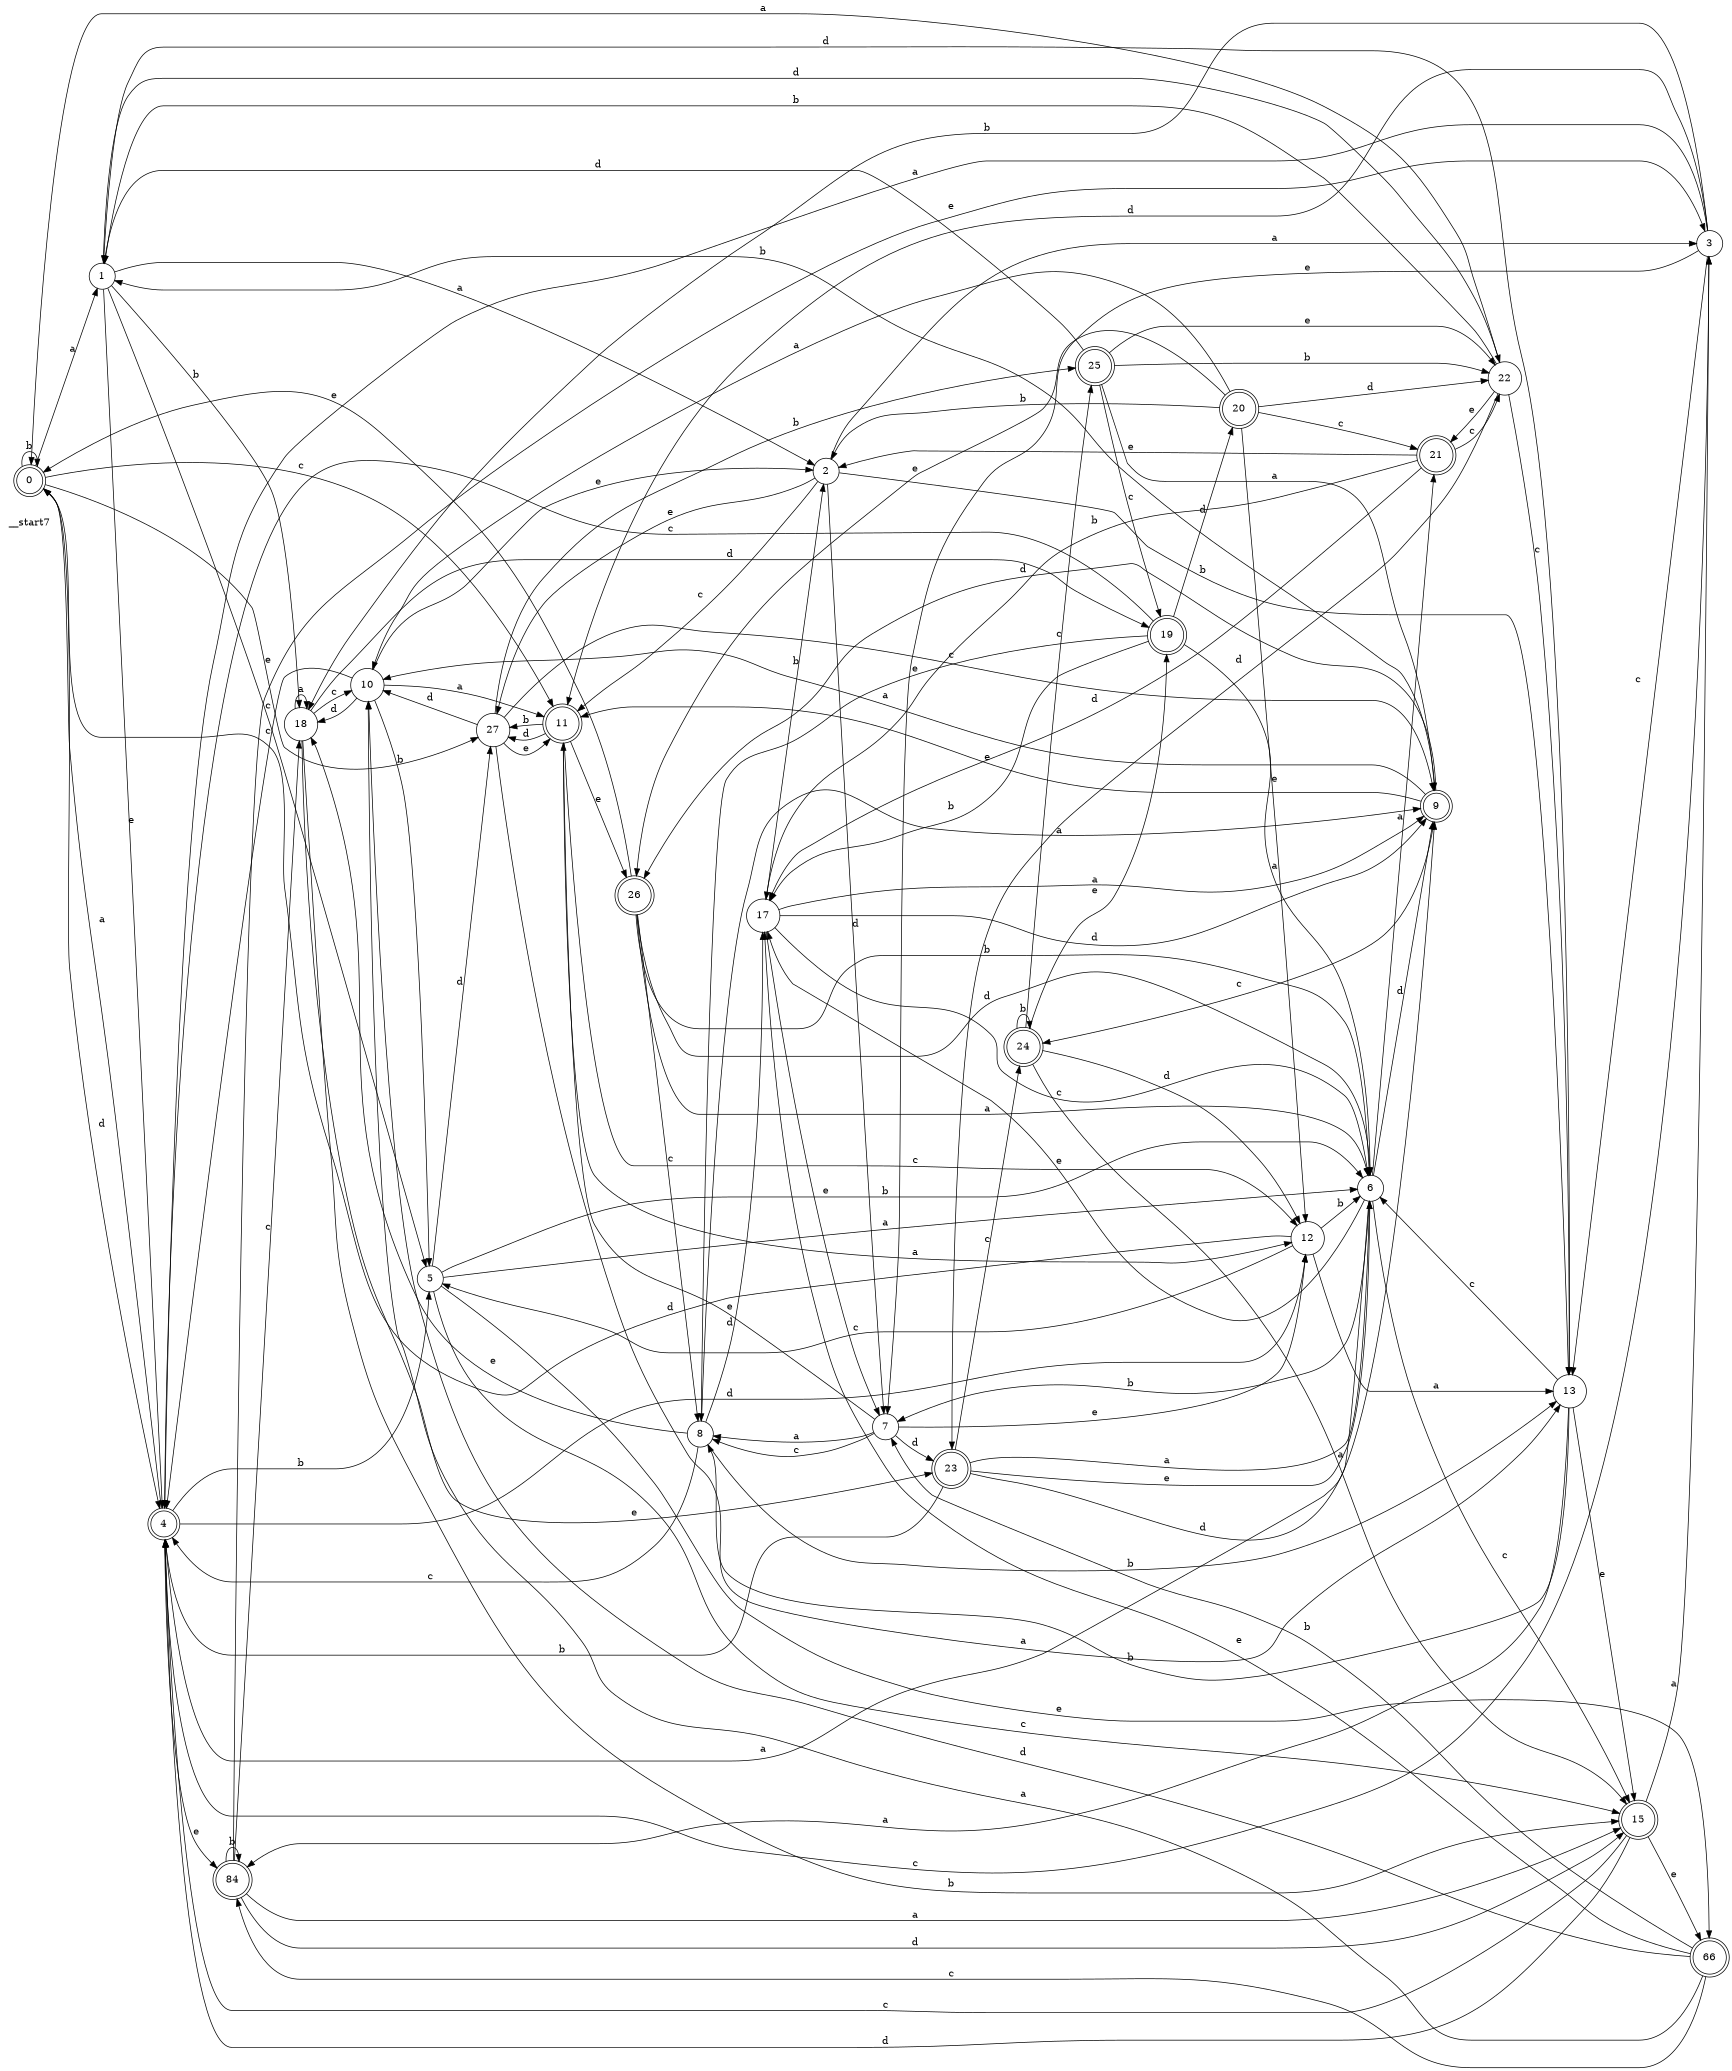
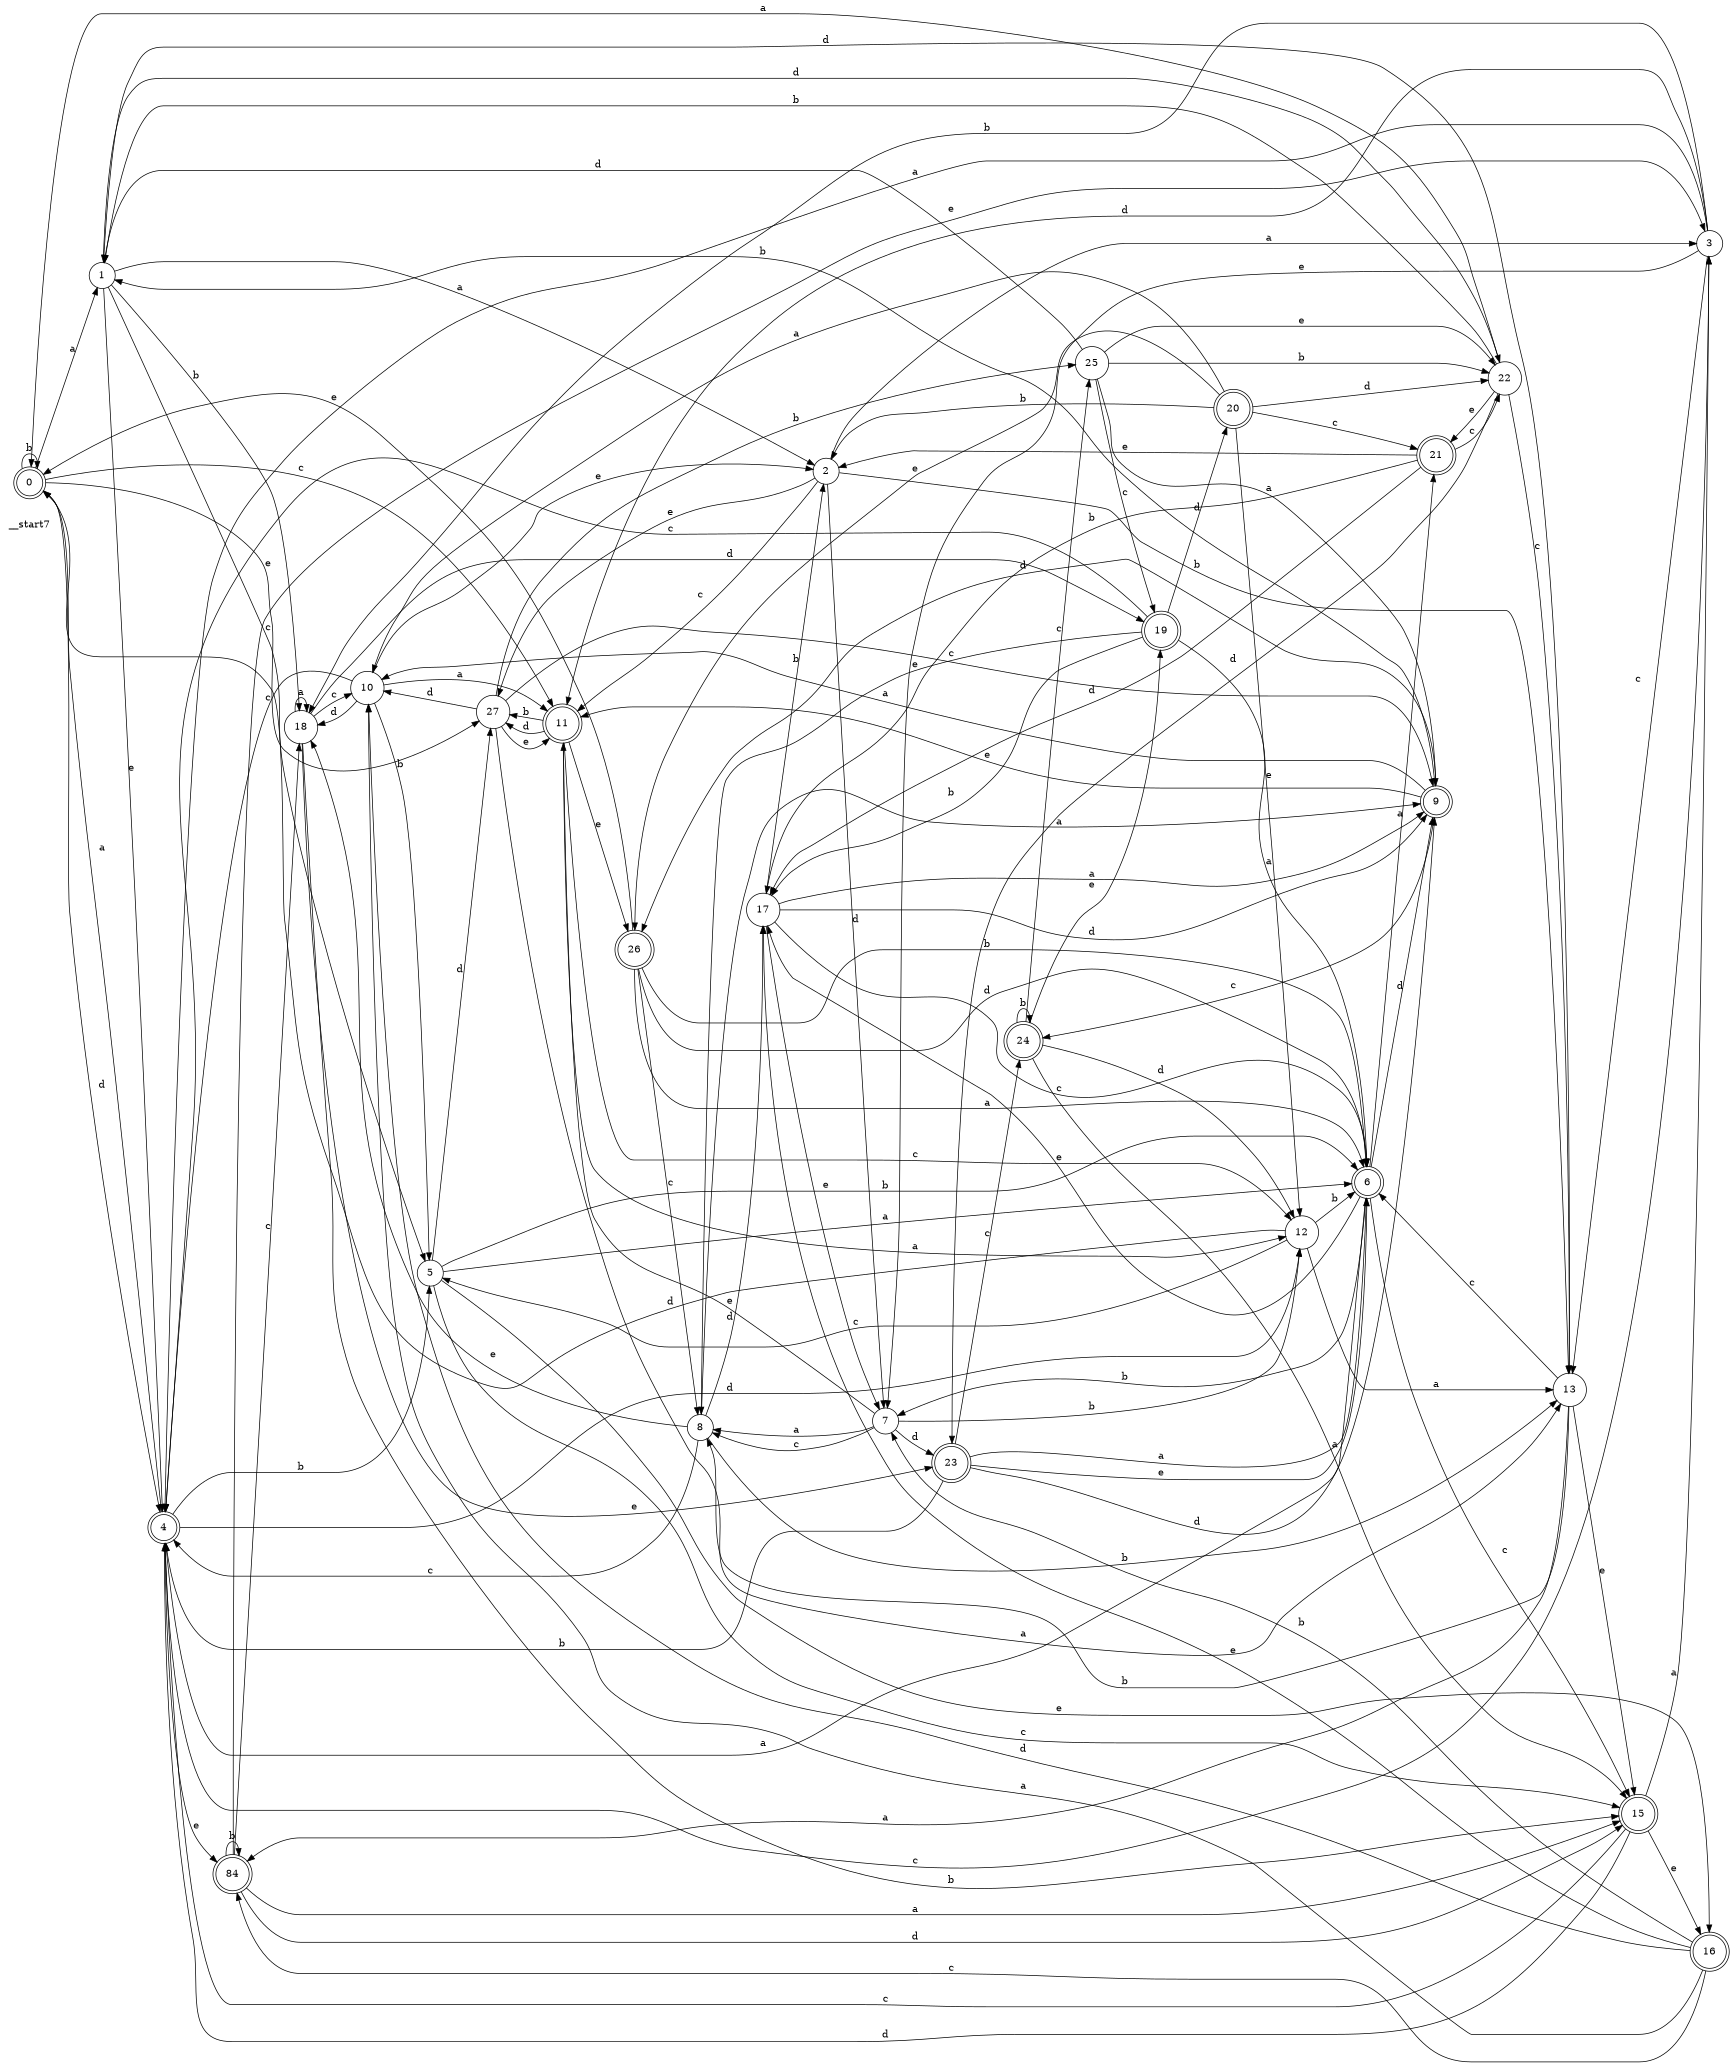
(1095, 366) -> (1092, 363)
(1371, 1188) -> (1368, 1182)
(1095, 1413) -> (1092, 1407)
(1710, 1958) -> (1710, 1952)
